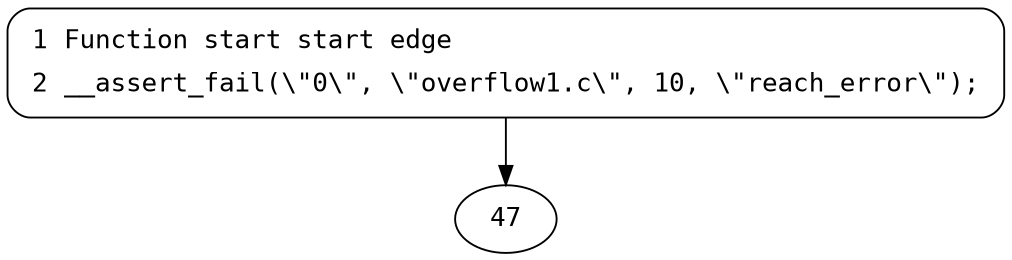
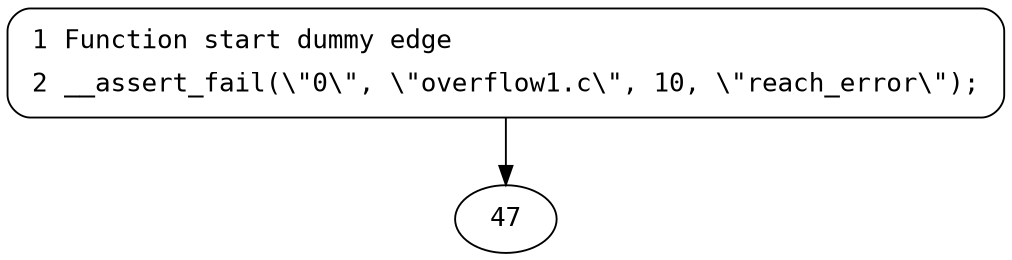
(259, 40) -> (259, 40)
